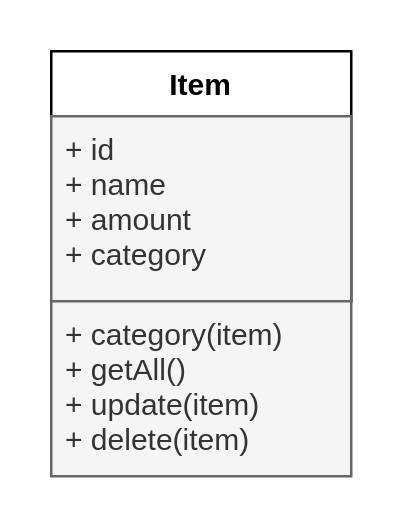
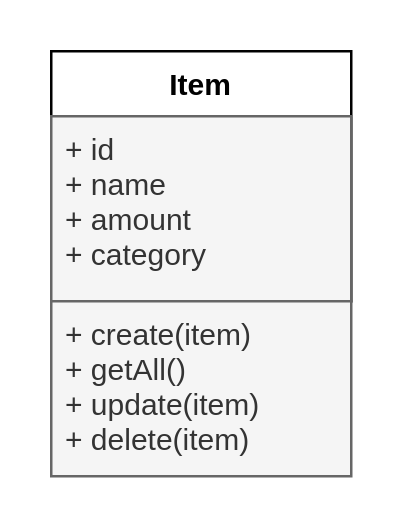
(192, 335) -> (175, 335)
